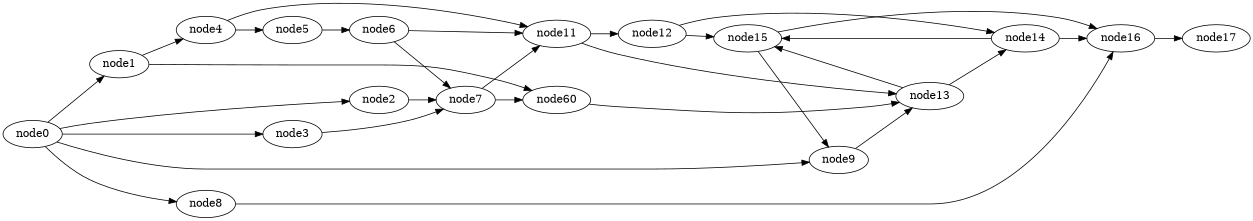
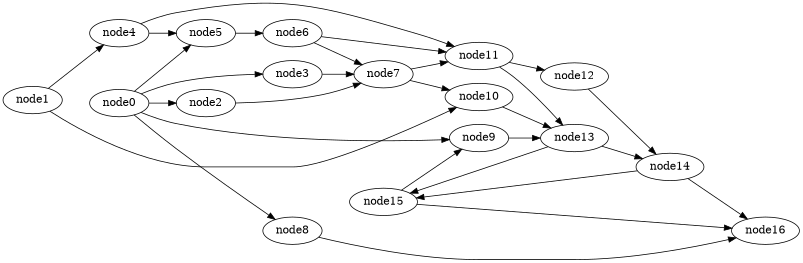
(696, 36) -> none
(1216, 38) -> none
(557, 100) -> (479, 97)
(73, 102) -> (160, 71)
